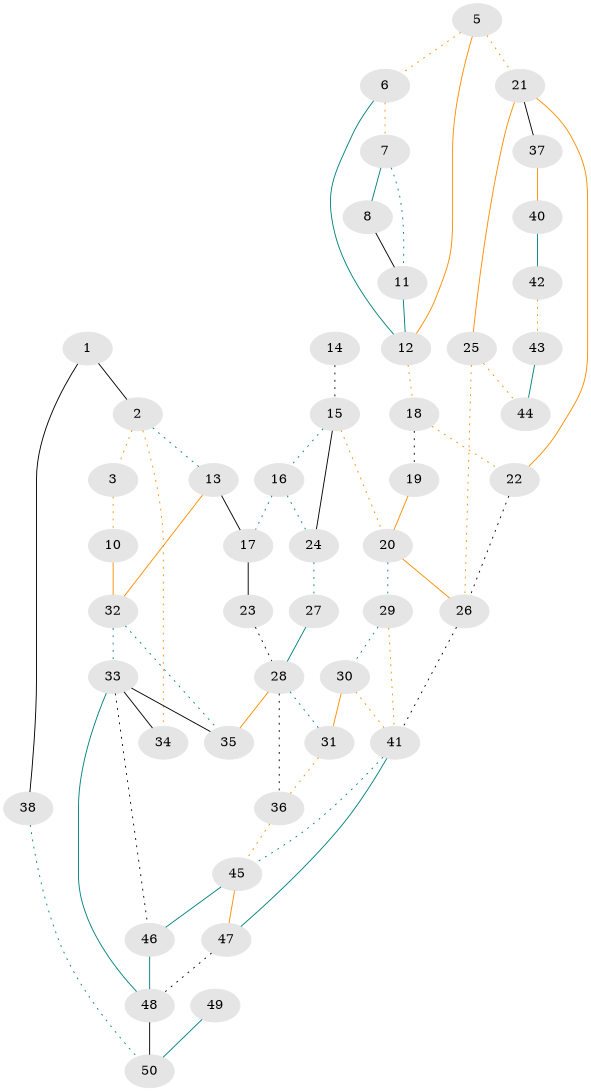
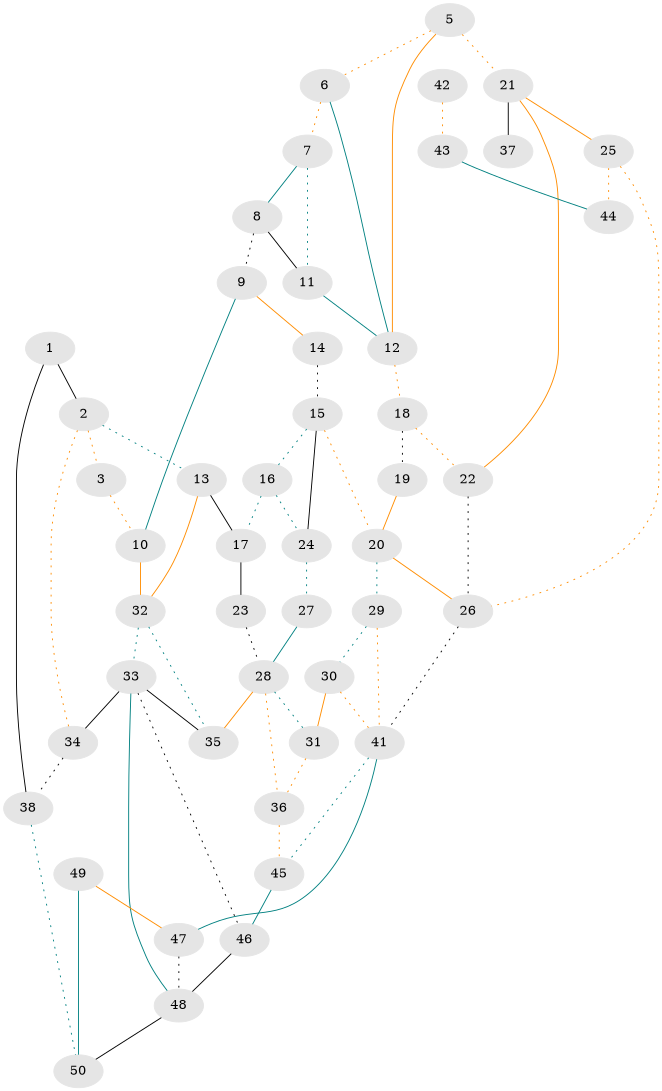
(537, 217) -> none
none -> (242, 283)
(279, 743) -> (271, 743)
none -> (51, 776)
(232, 907) -> (124, 904)
(150, 973) -> (212, 973)
